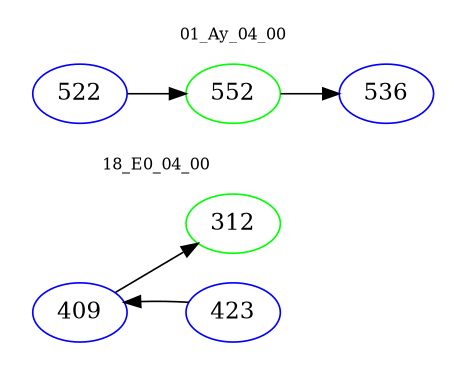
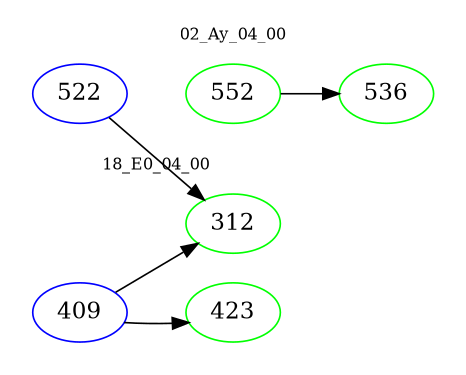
(233, 35) -> (233, 35)
(148, 94) -> (158, 160)
(386, 94) -> (386, 94)
(165, 301) -> (148, 323)
(233, 312) -> (233, 312)
